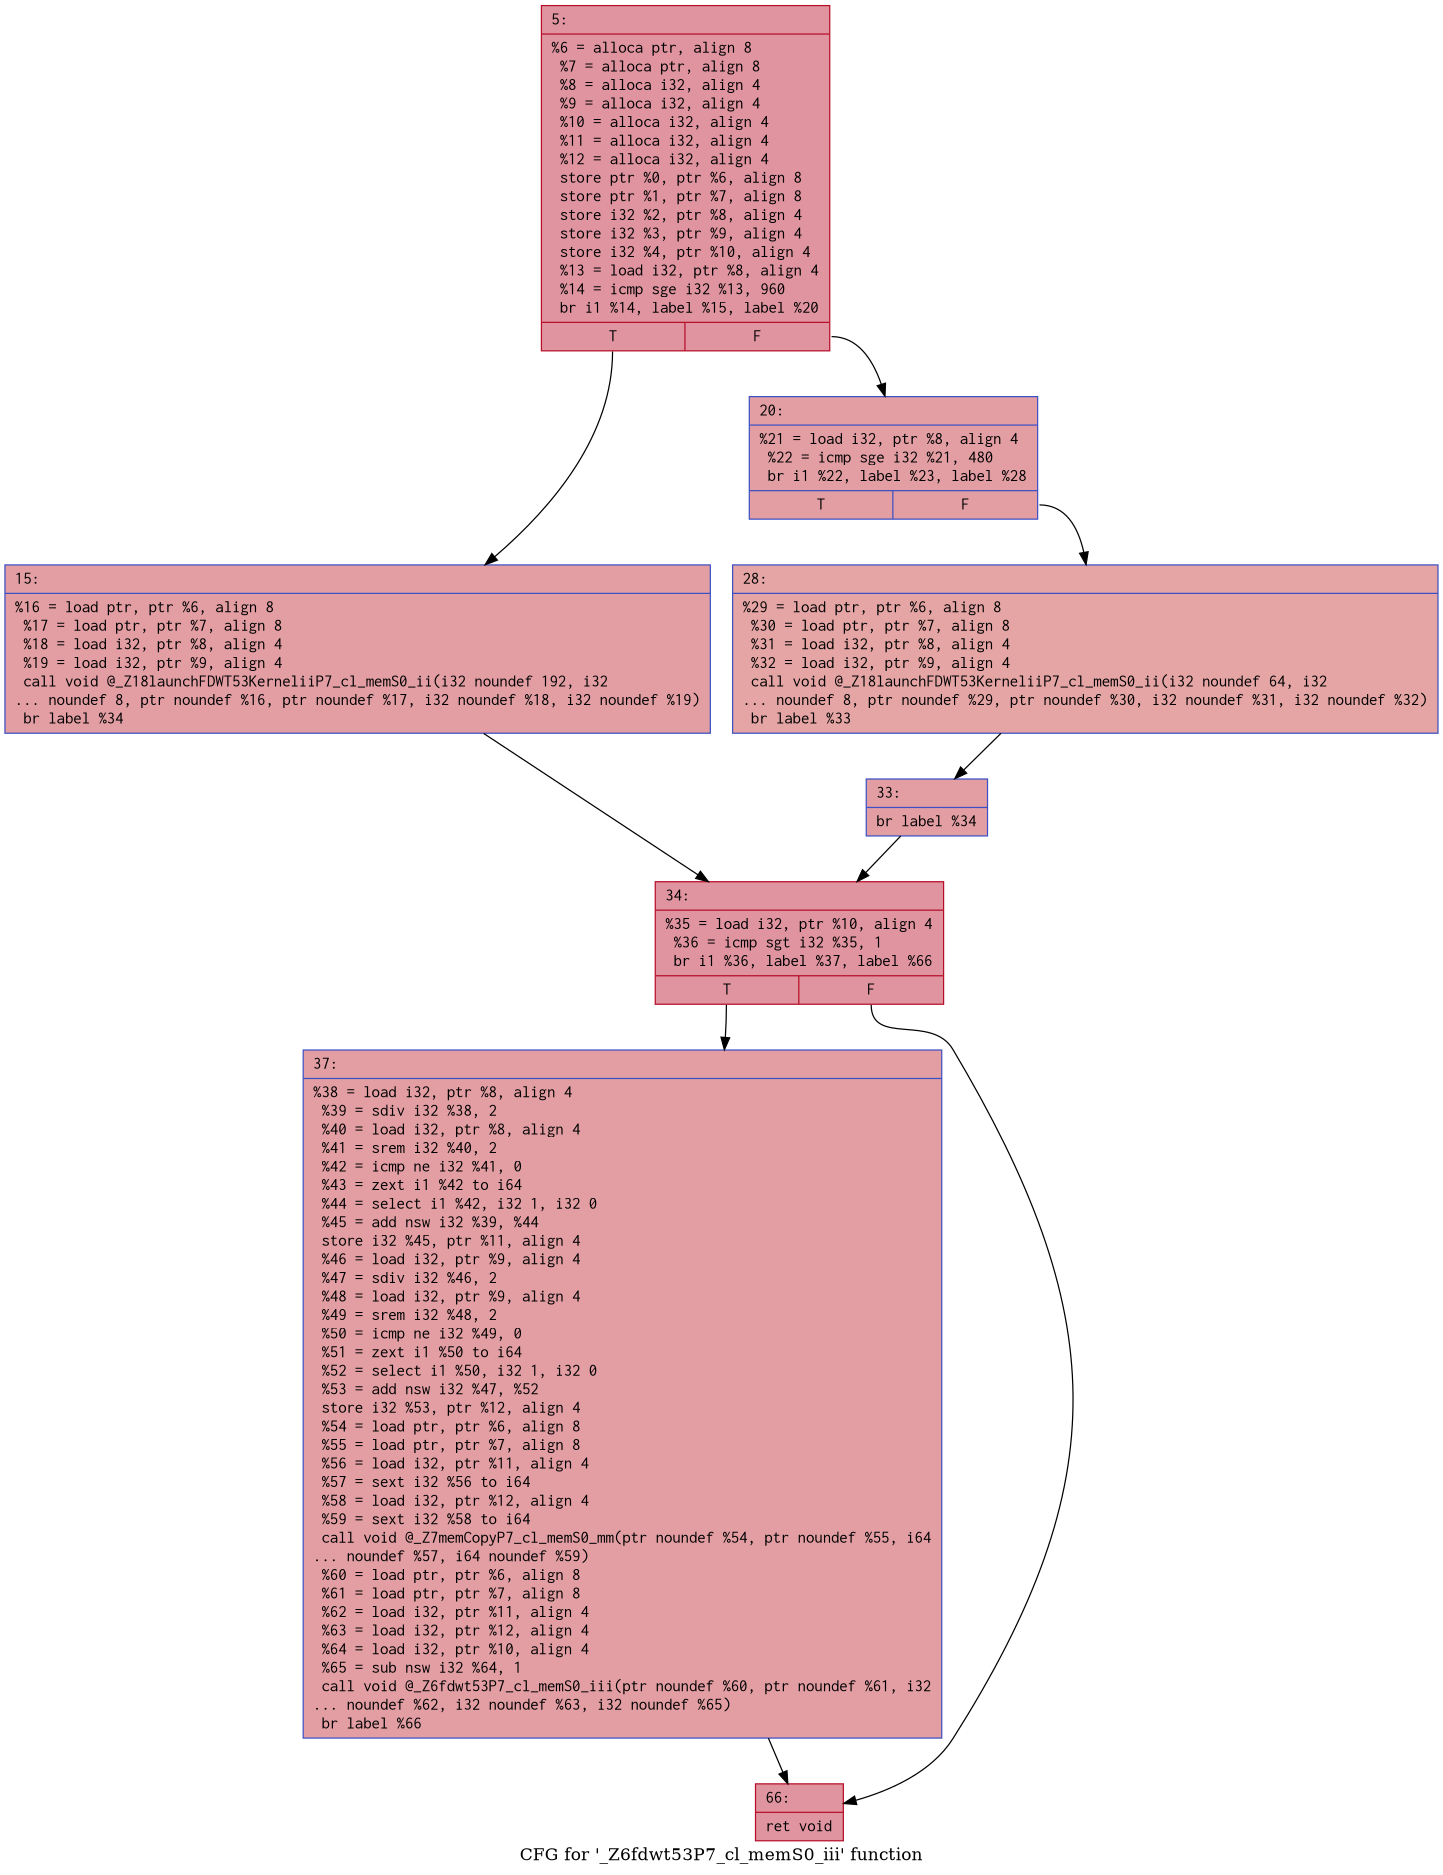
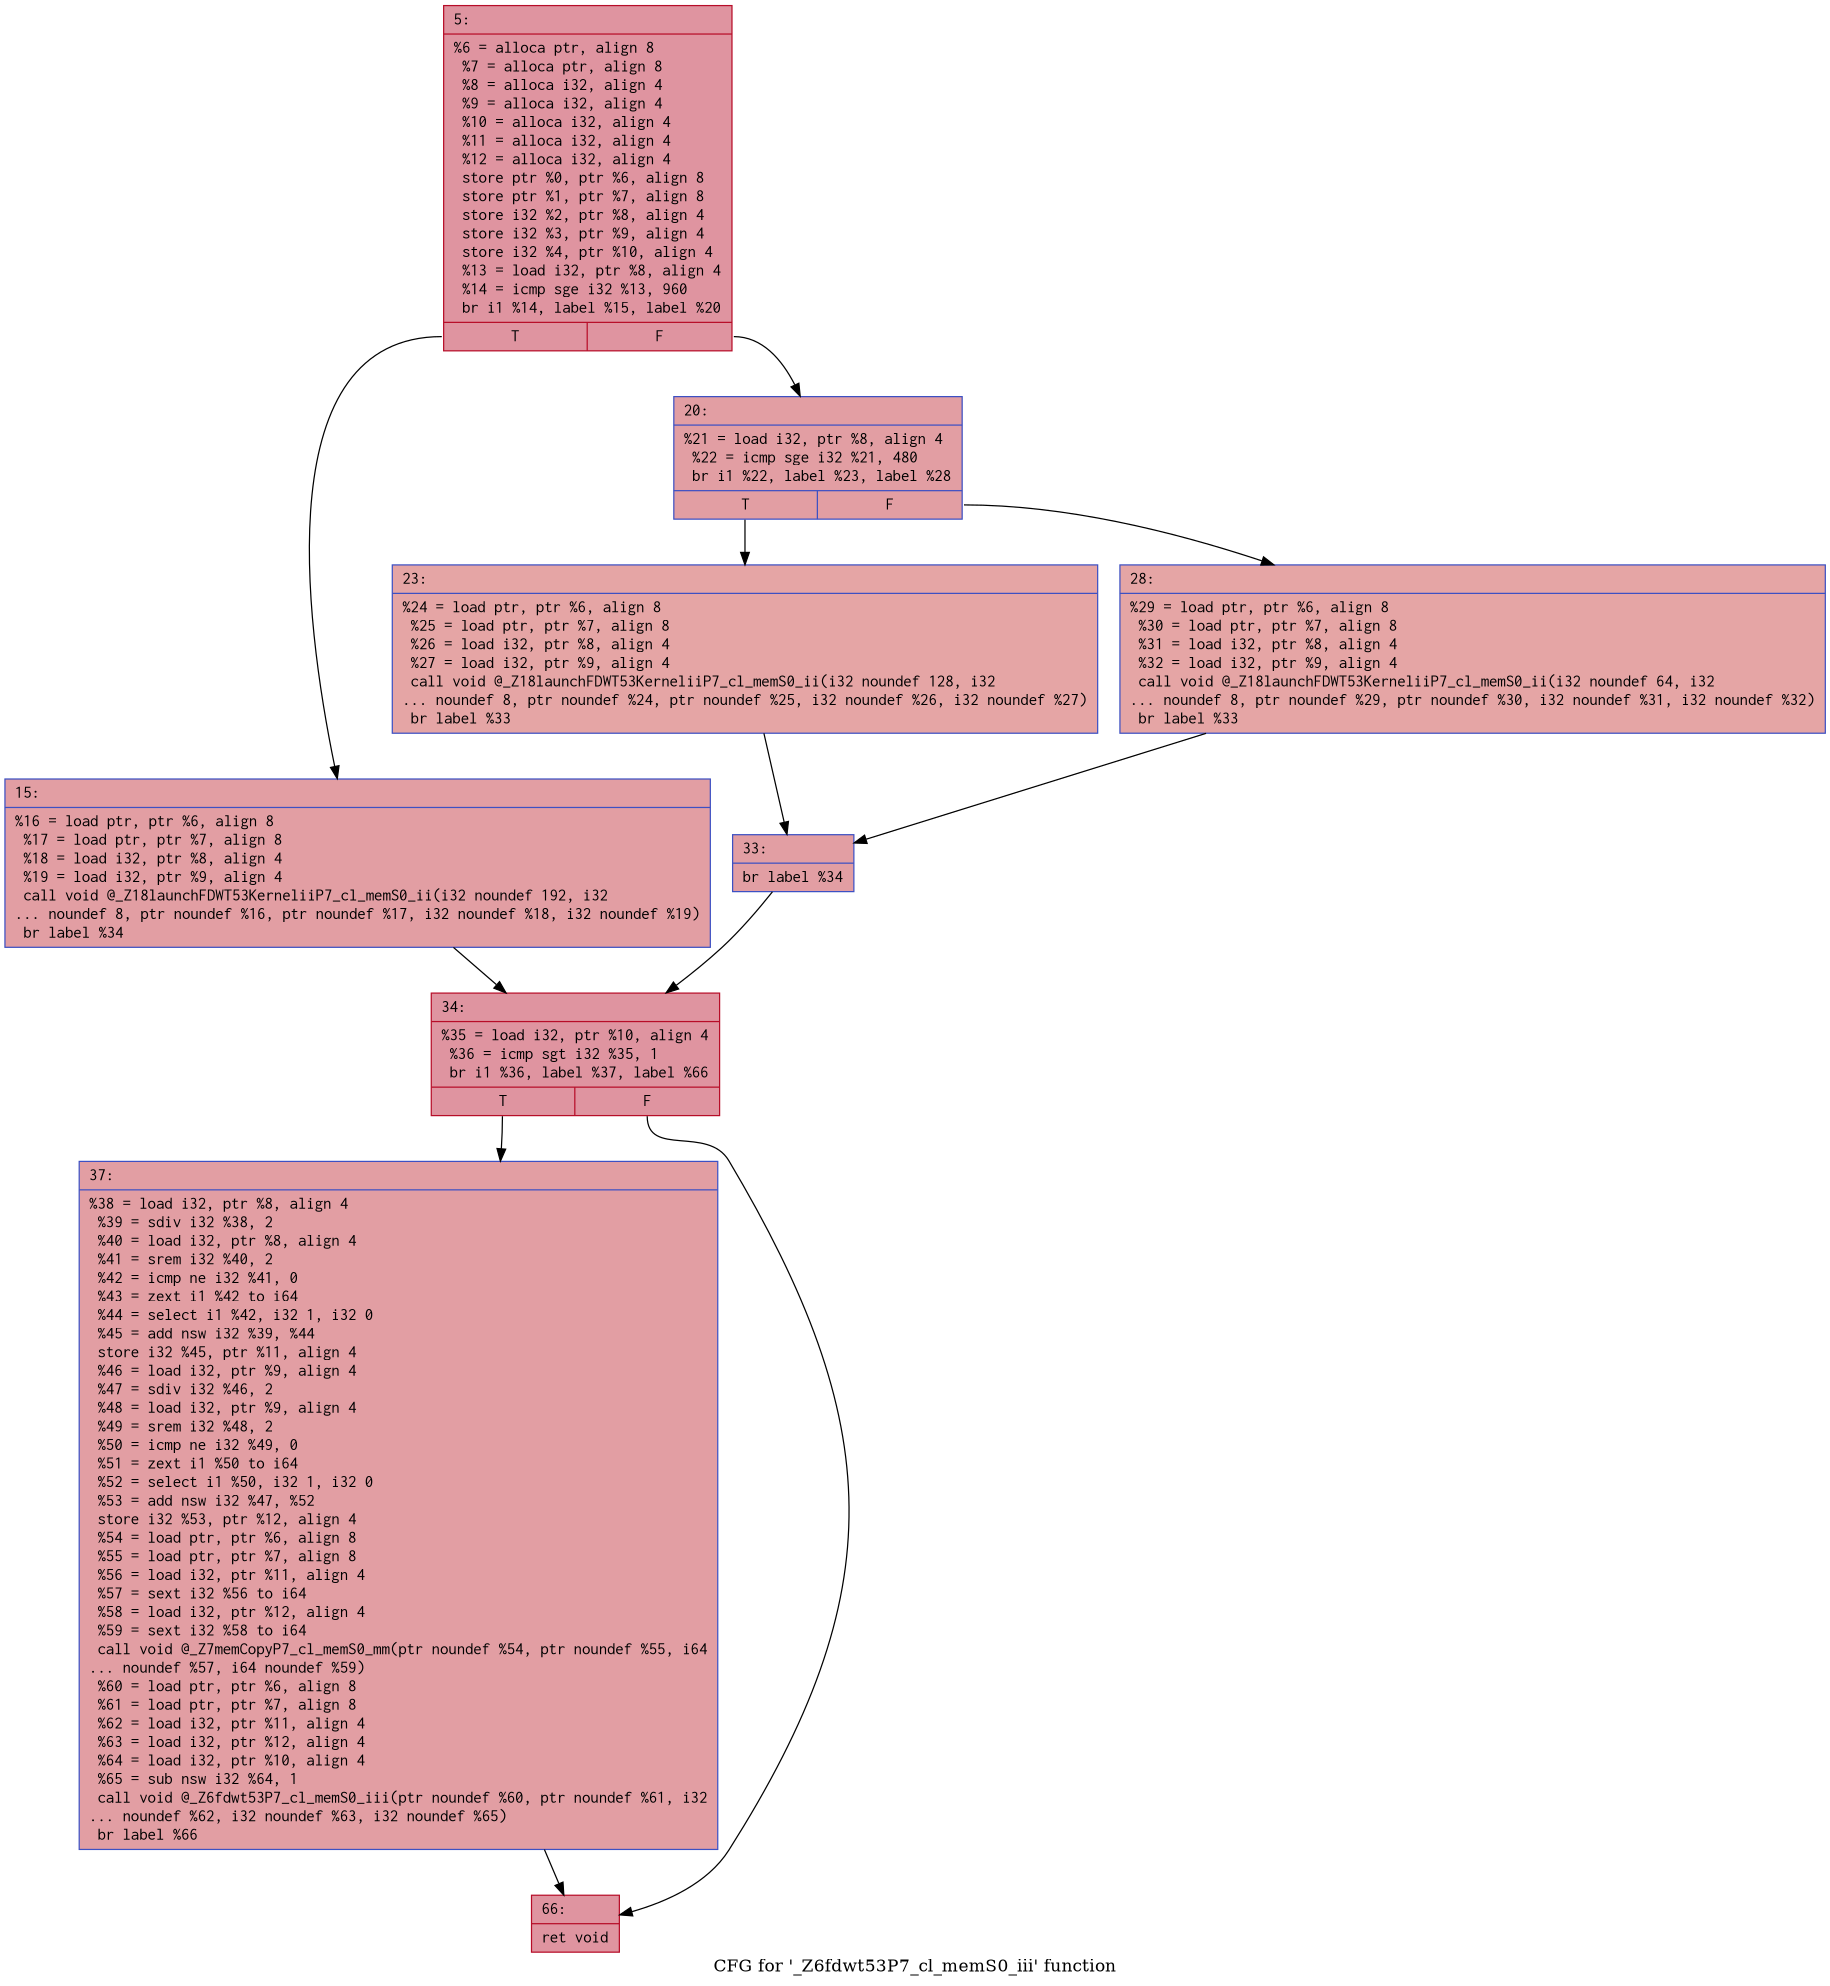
none -> (745, 649)
